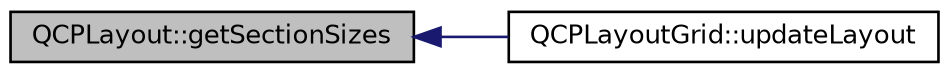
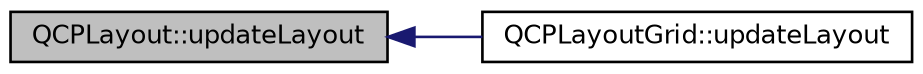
(212, 37) -> (199, 37)
